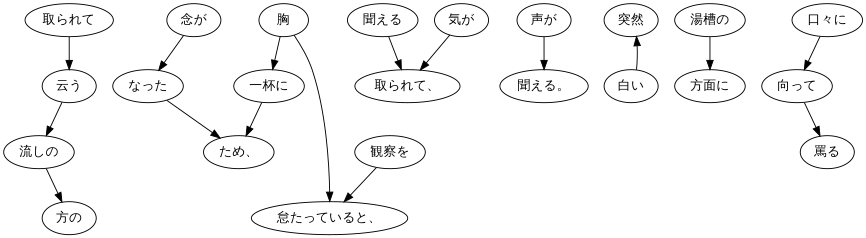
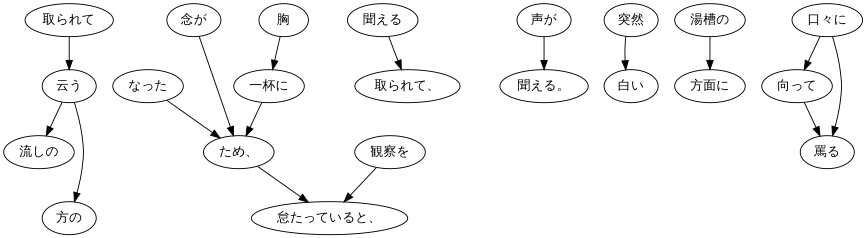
(462, 20) -> none
(174, 49) -> (215, 82)
(637, 58) -> (625, 49)
none -> (841, 82)
(322, 111) -> (279, 182)
(52, 181) -> (83, 148)
